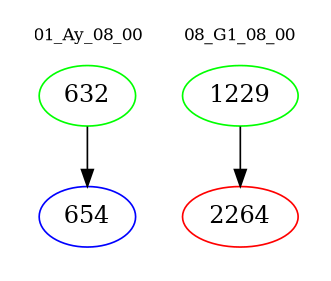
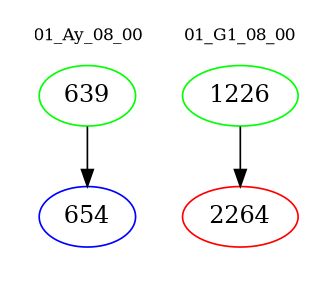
(240, 36) -> (240, 36)
(87, 96) -> (87, 96)
(240, 96) -> (240, 96)
